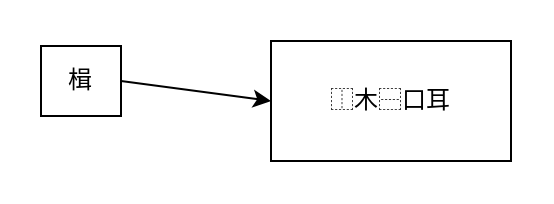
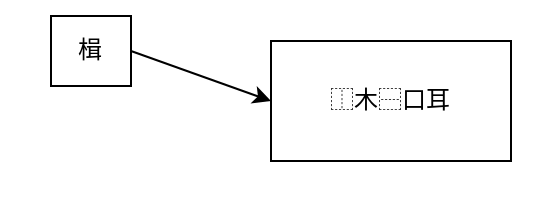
(81, 81) -> (91, 51)
